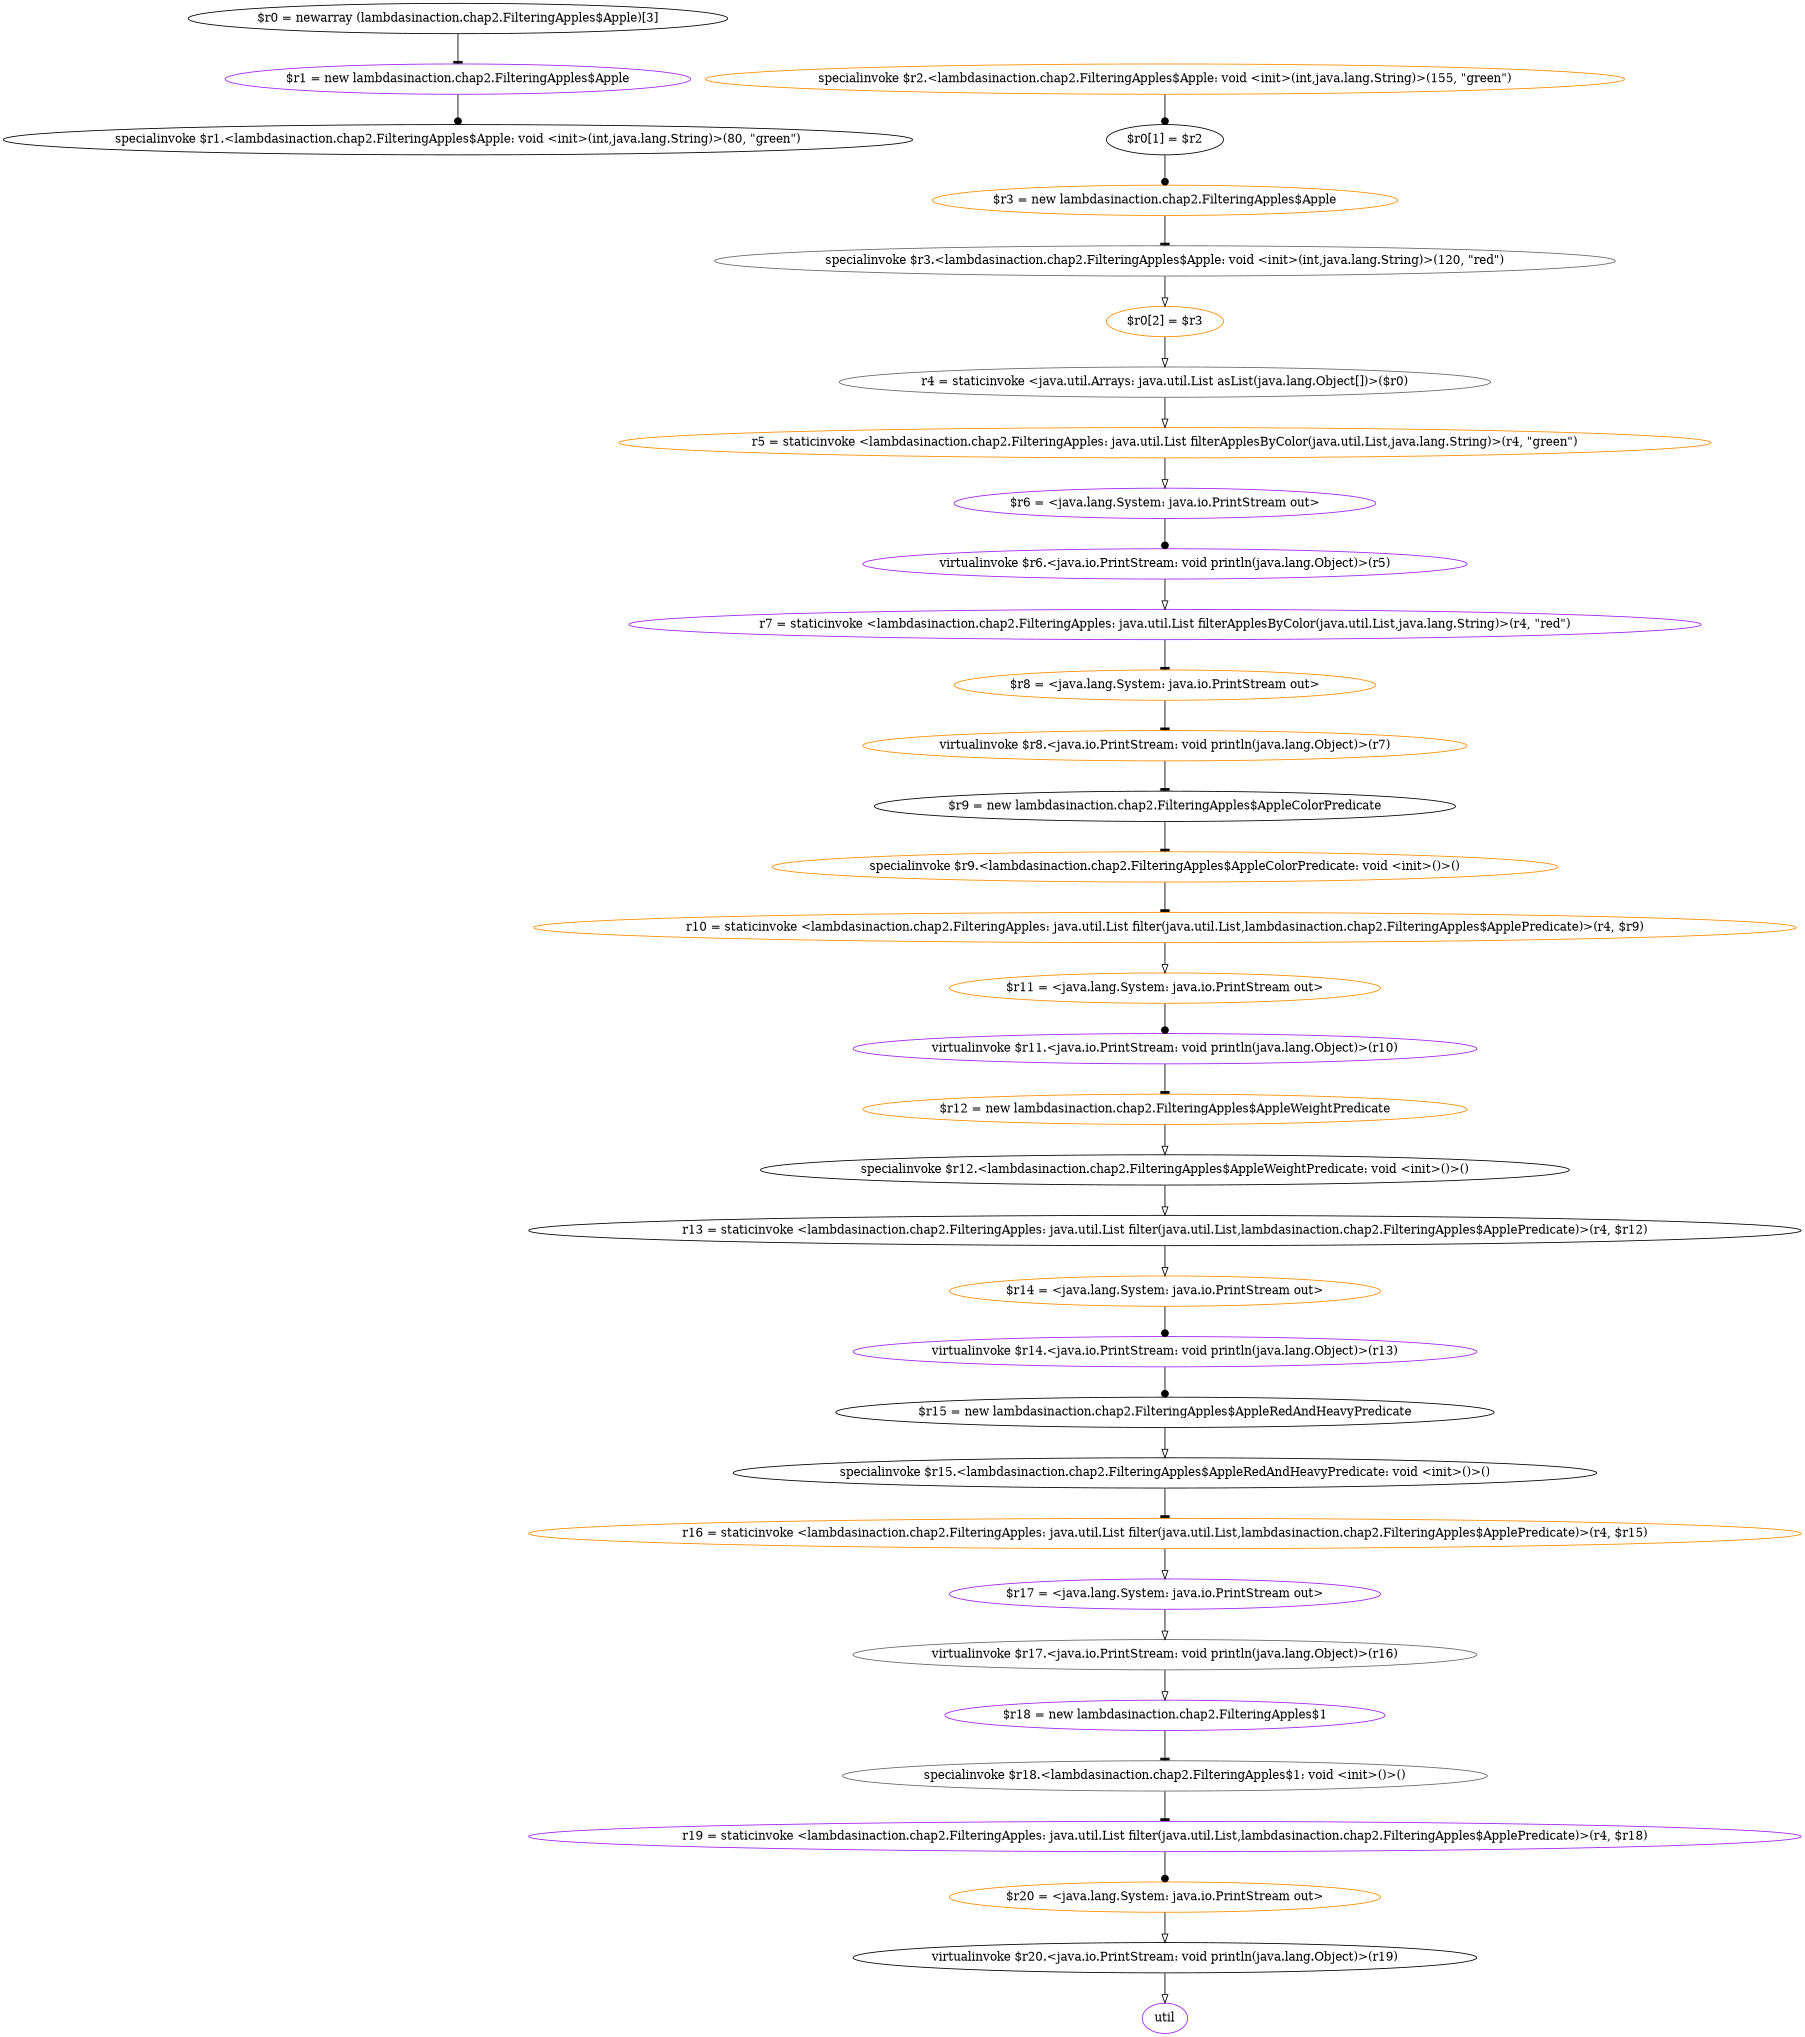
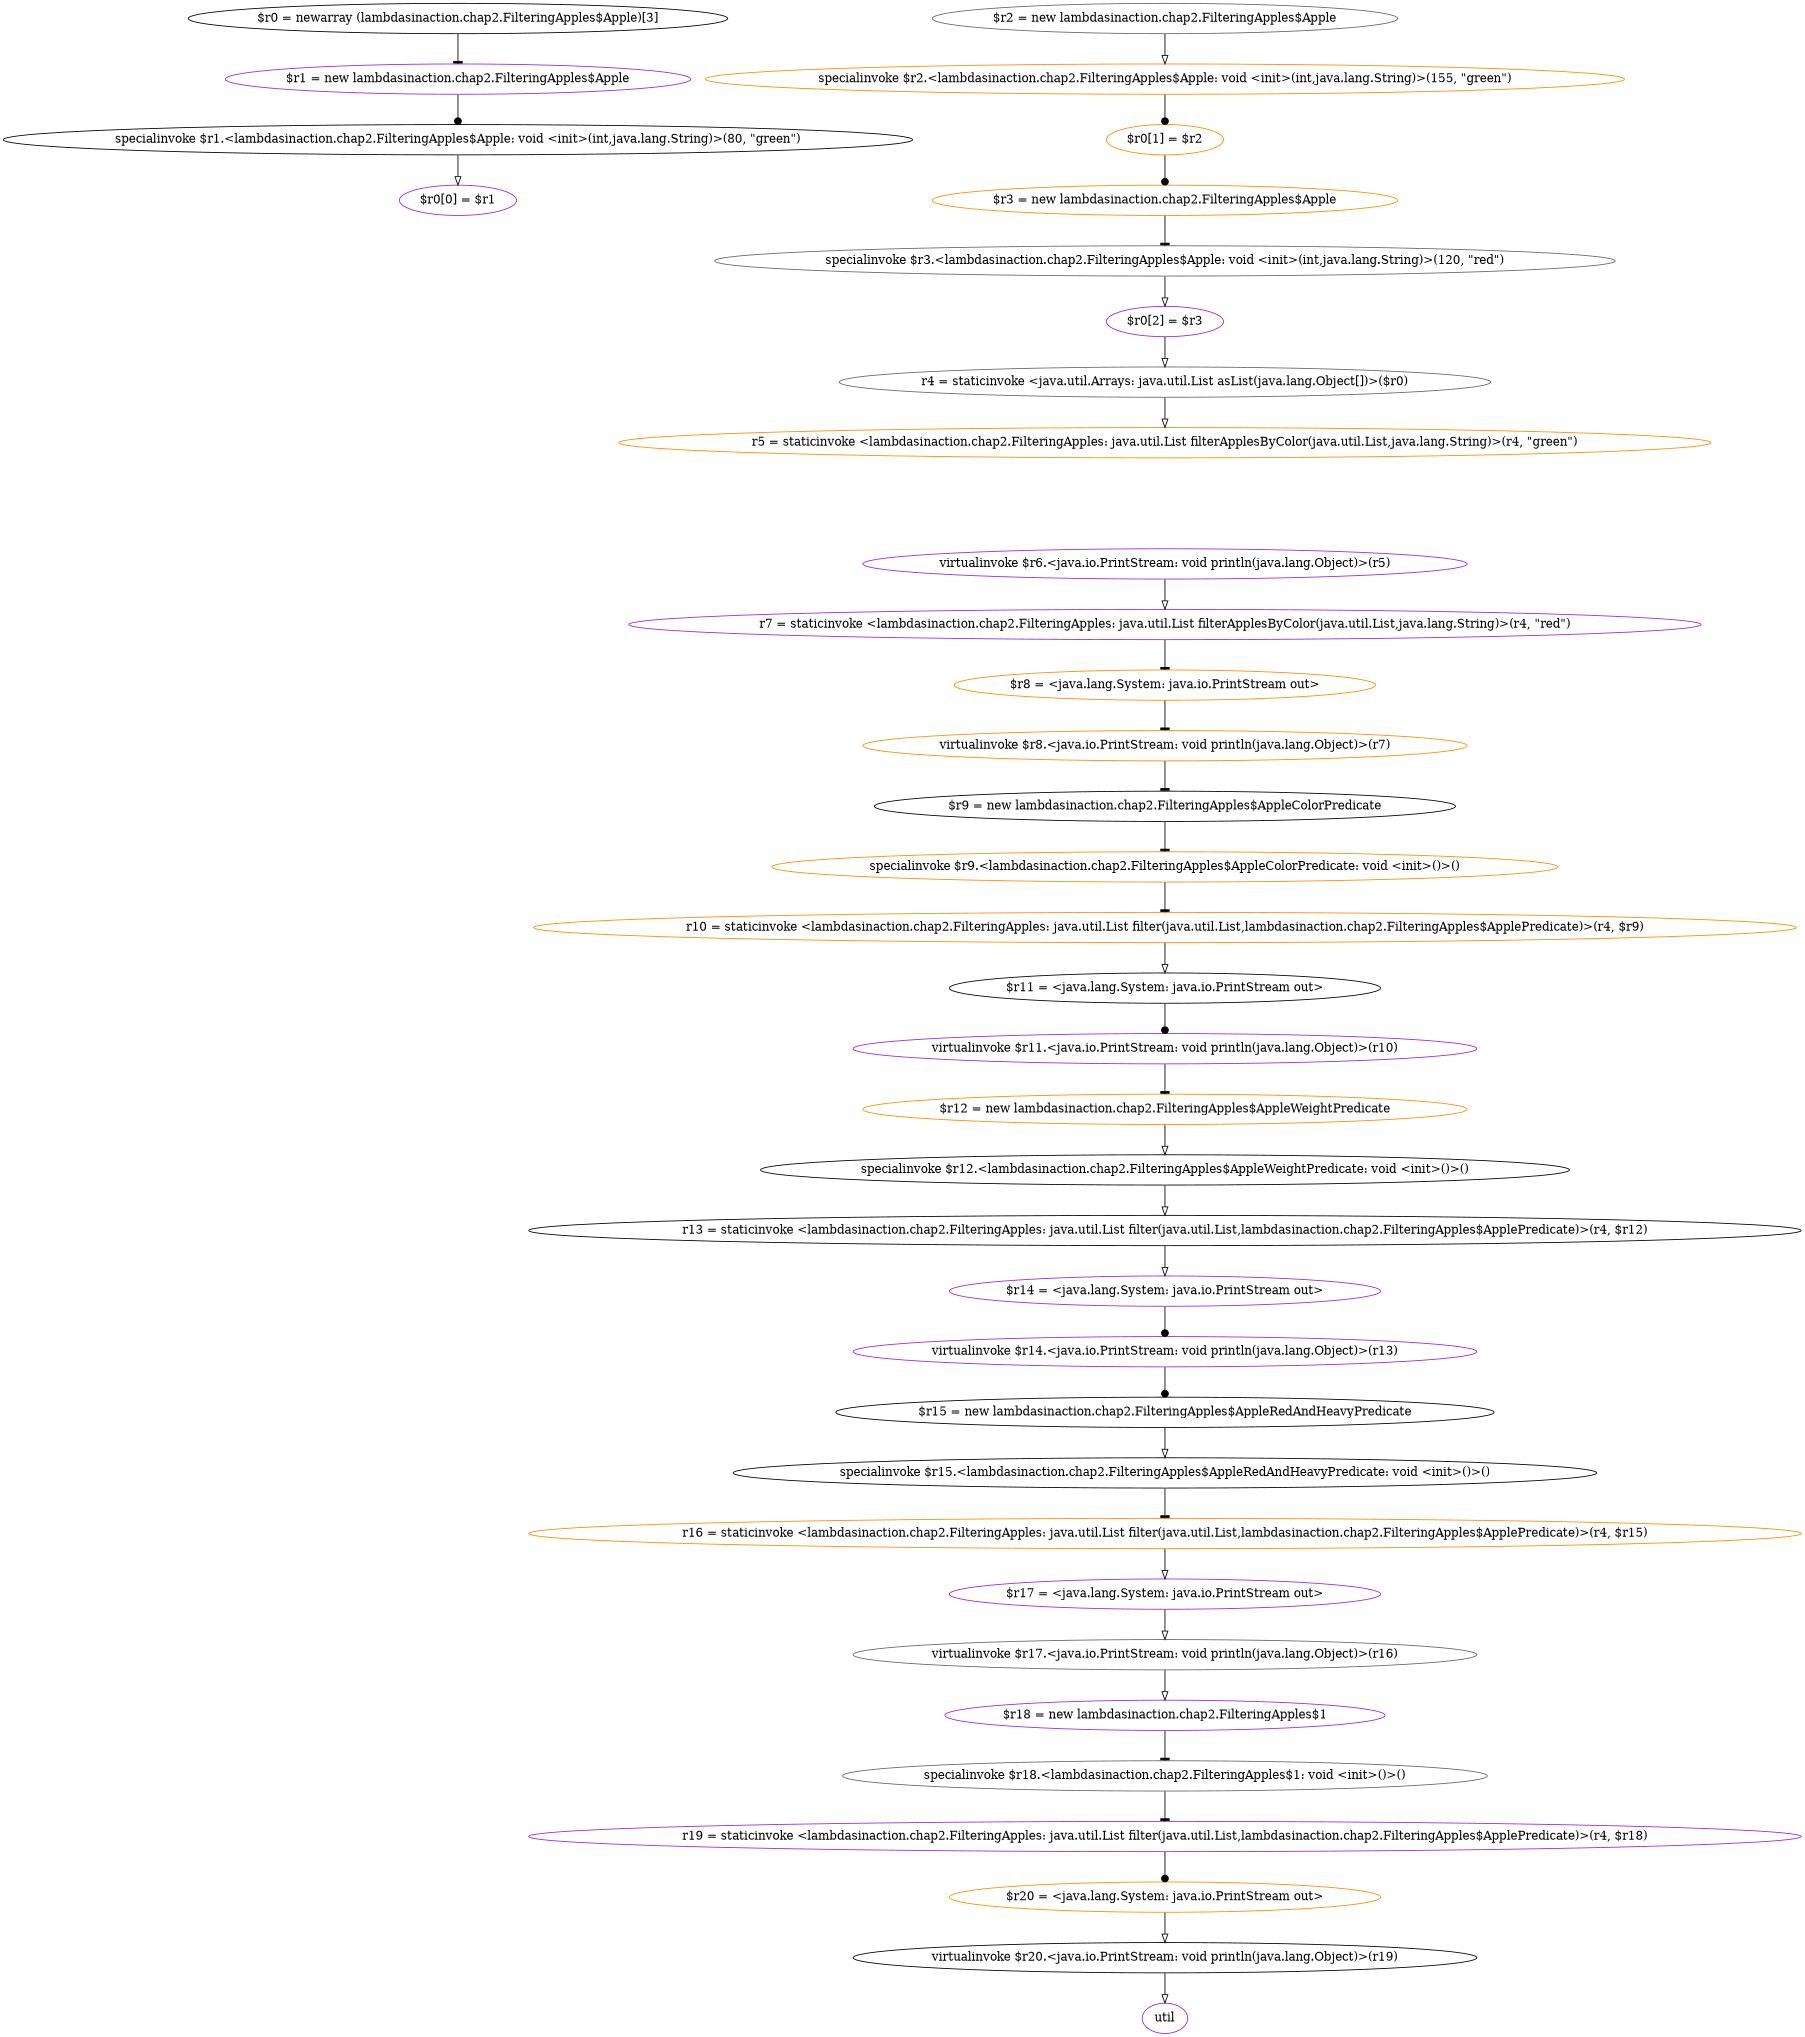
none -> (1165, 19)
(1165, 140) -> (1165, 140)
none -> (458, 200)
(1165, 322) -> (1165, 322)
(1165, 503) -> none
(1165, 988) -> (1165, 988)
(1165, 1291) -> (1165, 1291)
